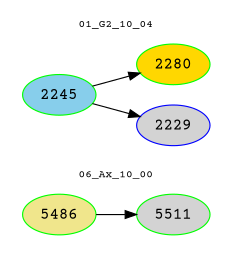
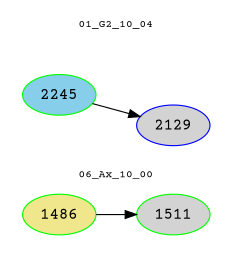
(173, 64) -> none
(173, 125) -> (173, 125)
(59, 215) -> (59, 215)
(173, 215) -> (173, 215)
